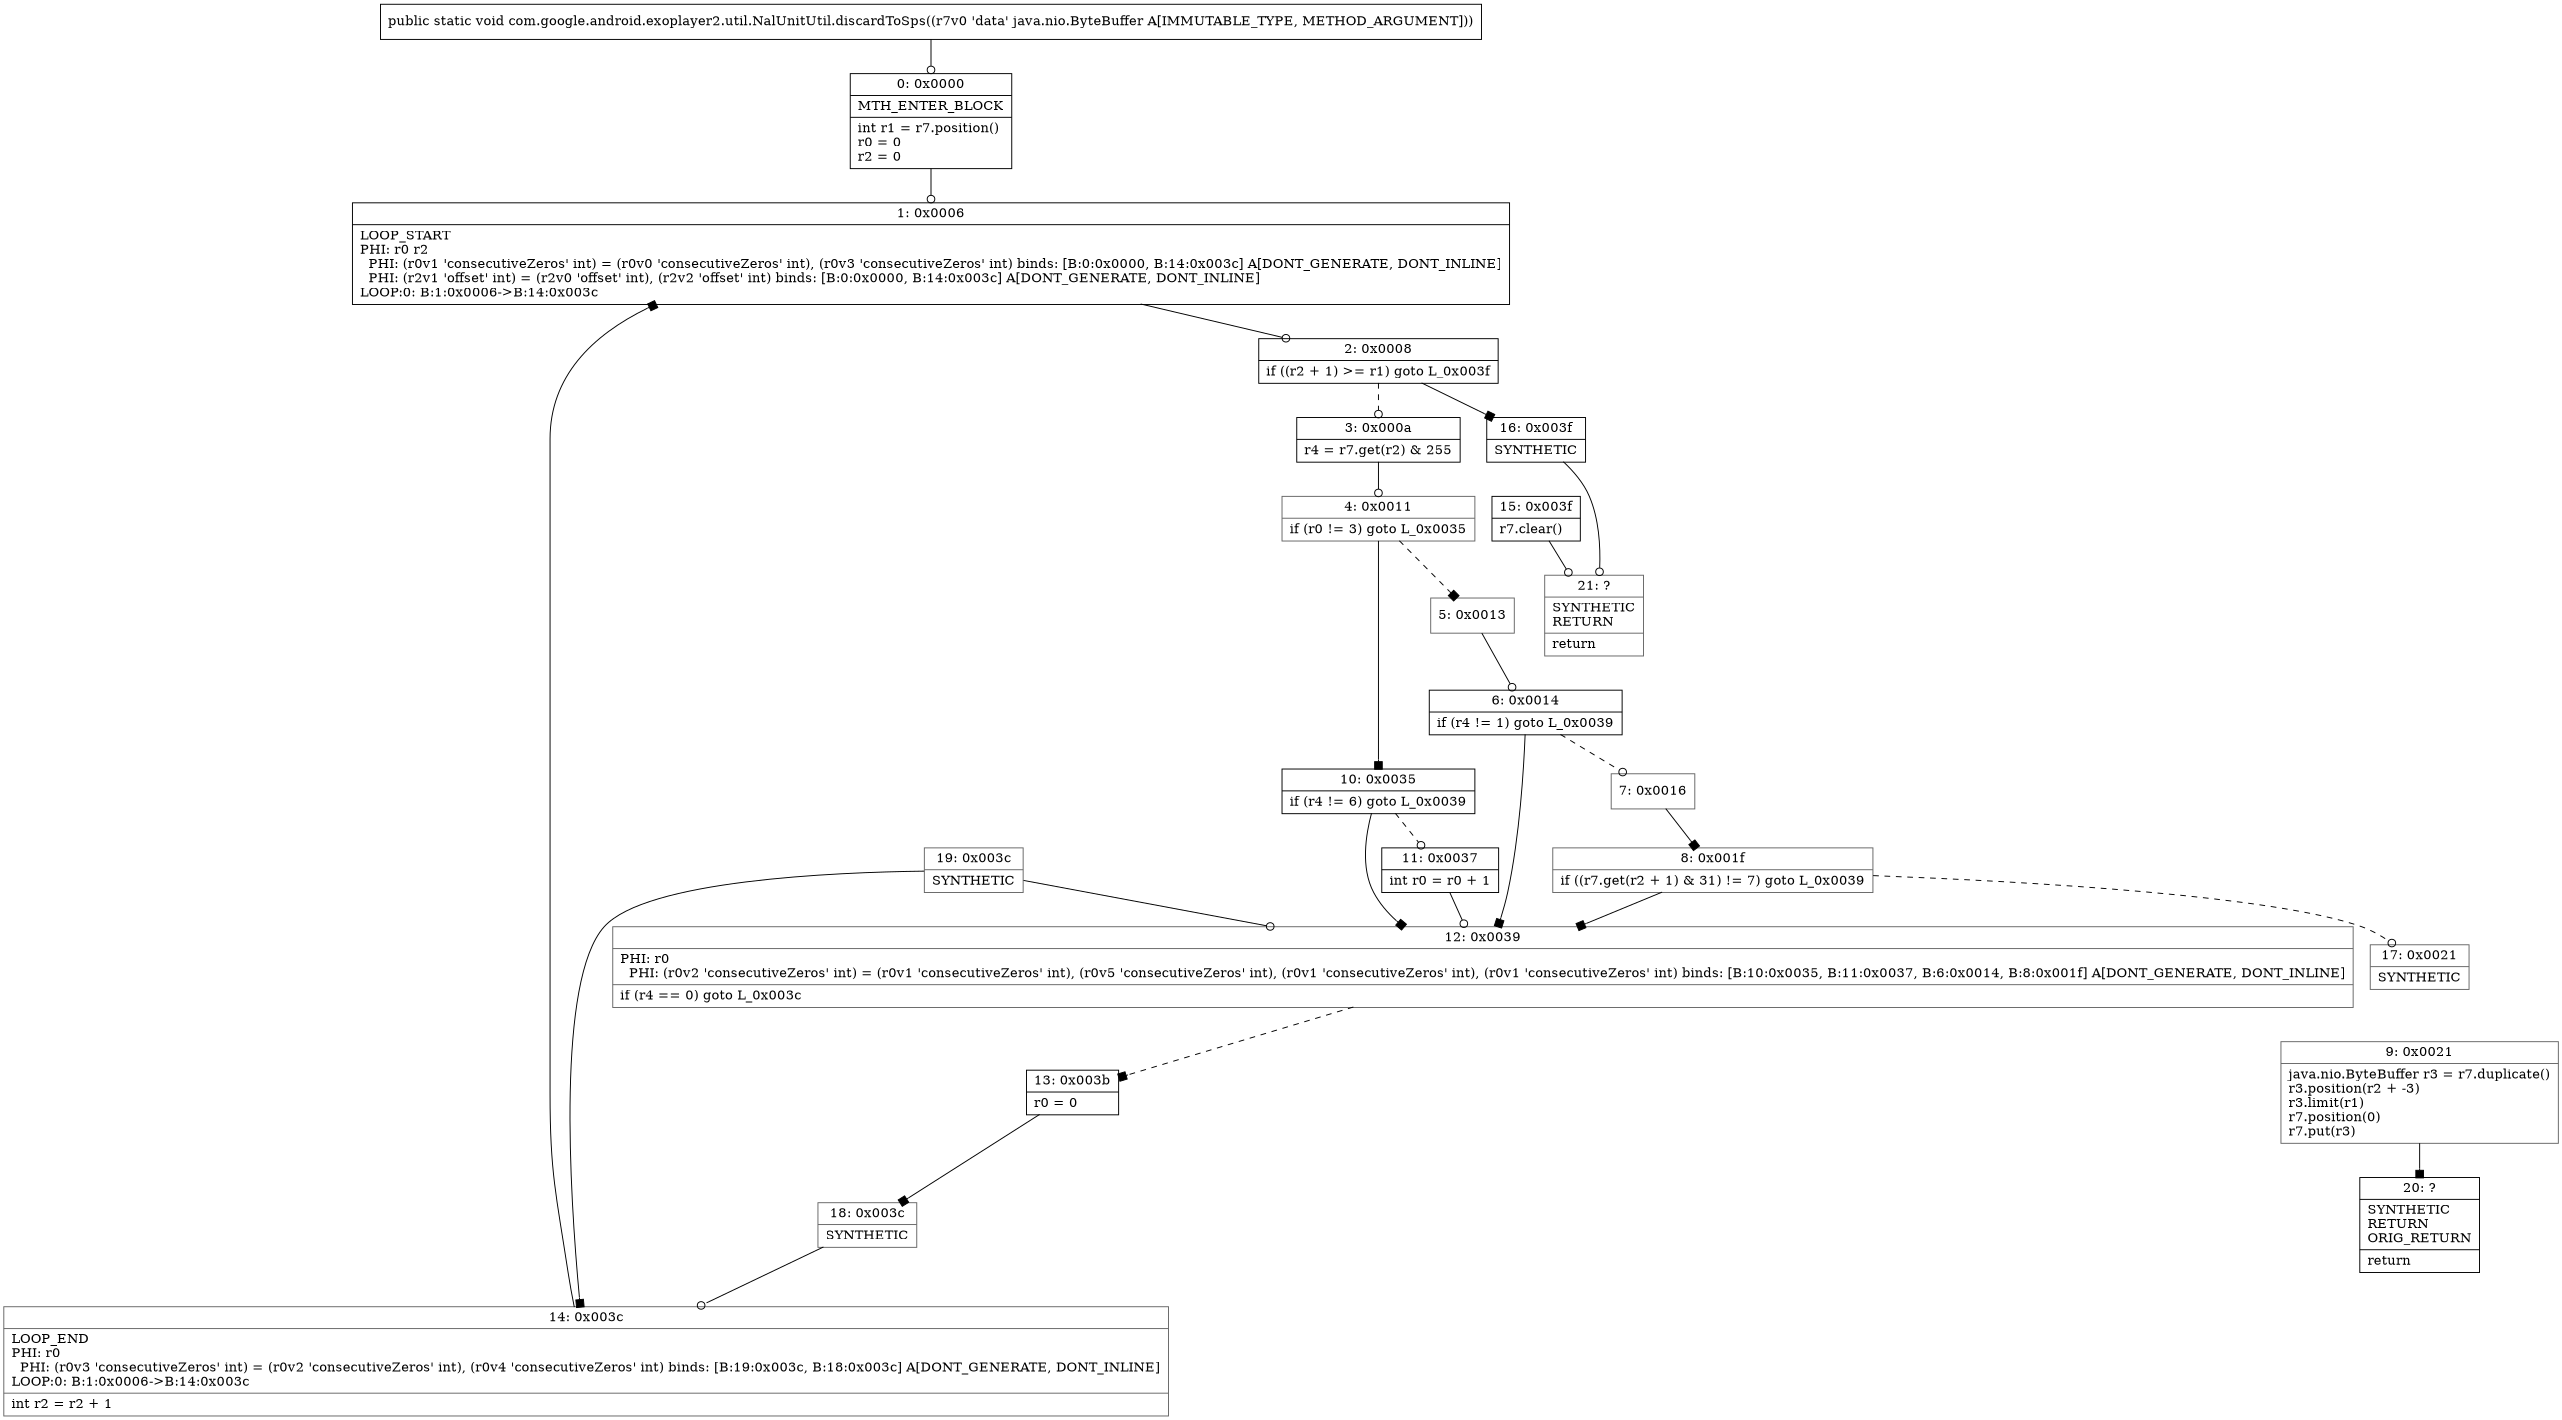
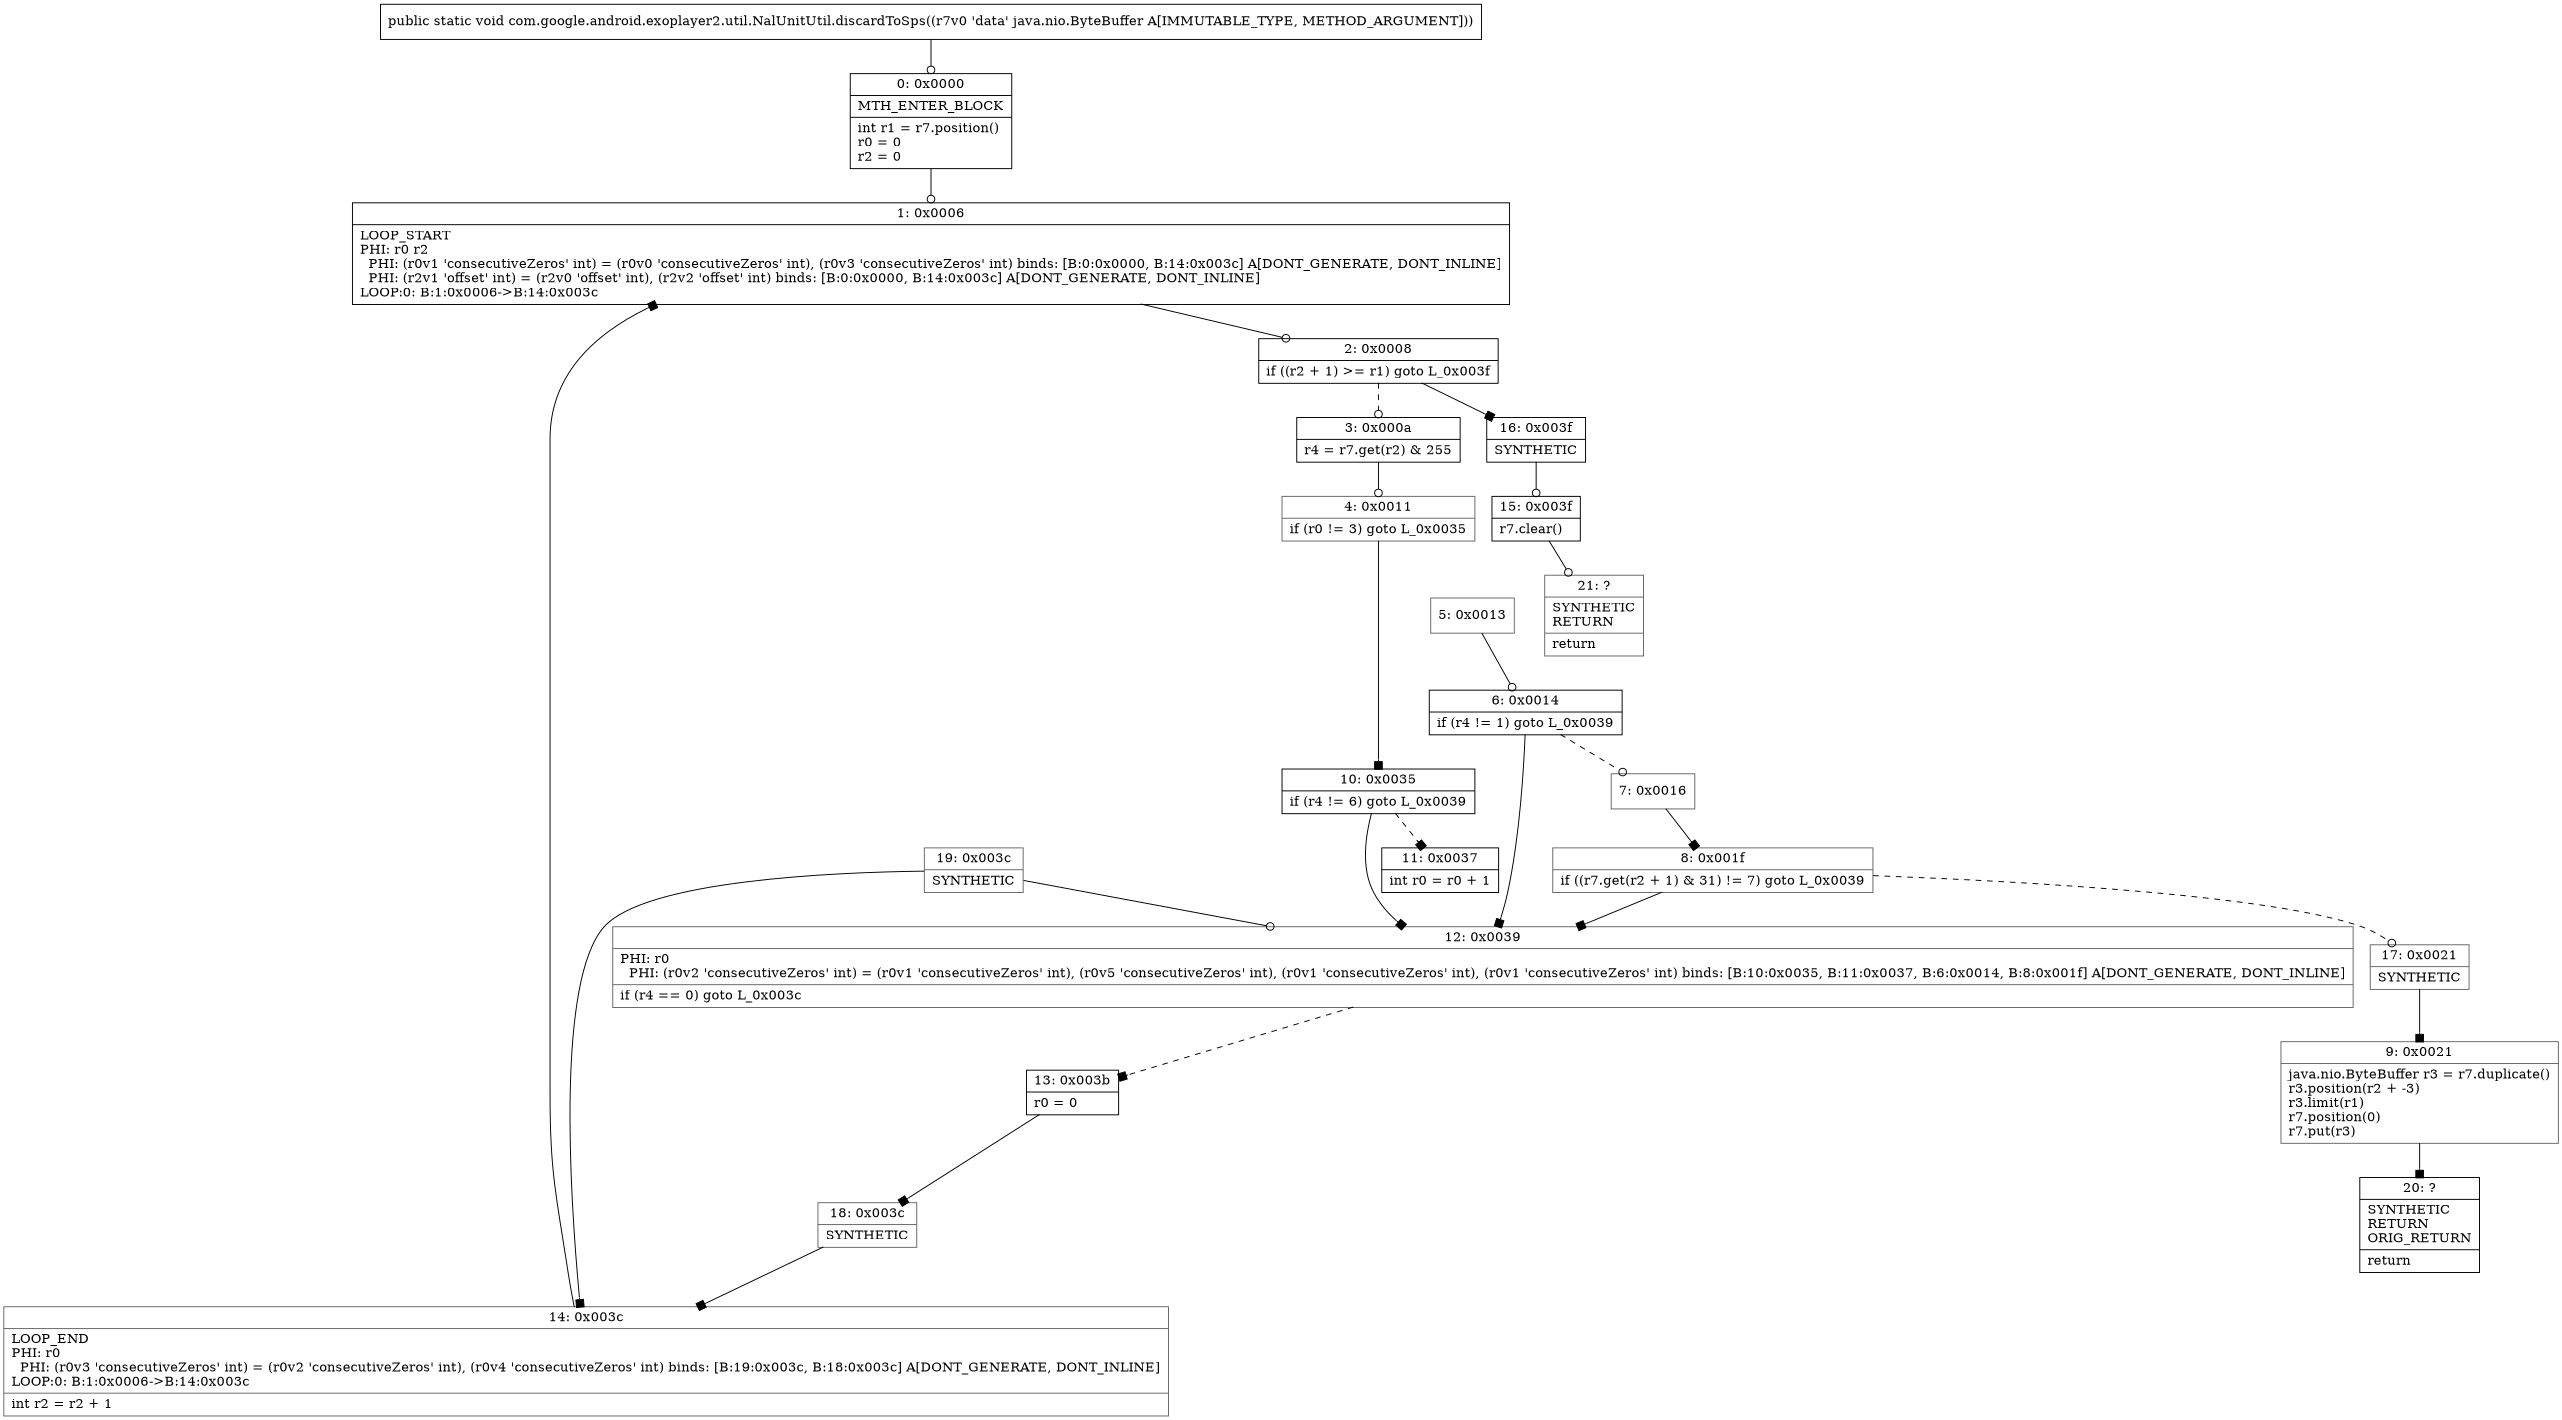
(1594, 510) -> (1536, 475)
(1425, 566) -> none
(1407, 828) -> (1407, 828)
(1456, 906) -> none
none -> (2420, 1011)
(765, 1275) -> (765, 1275)
